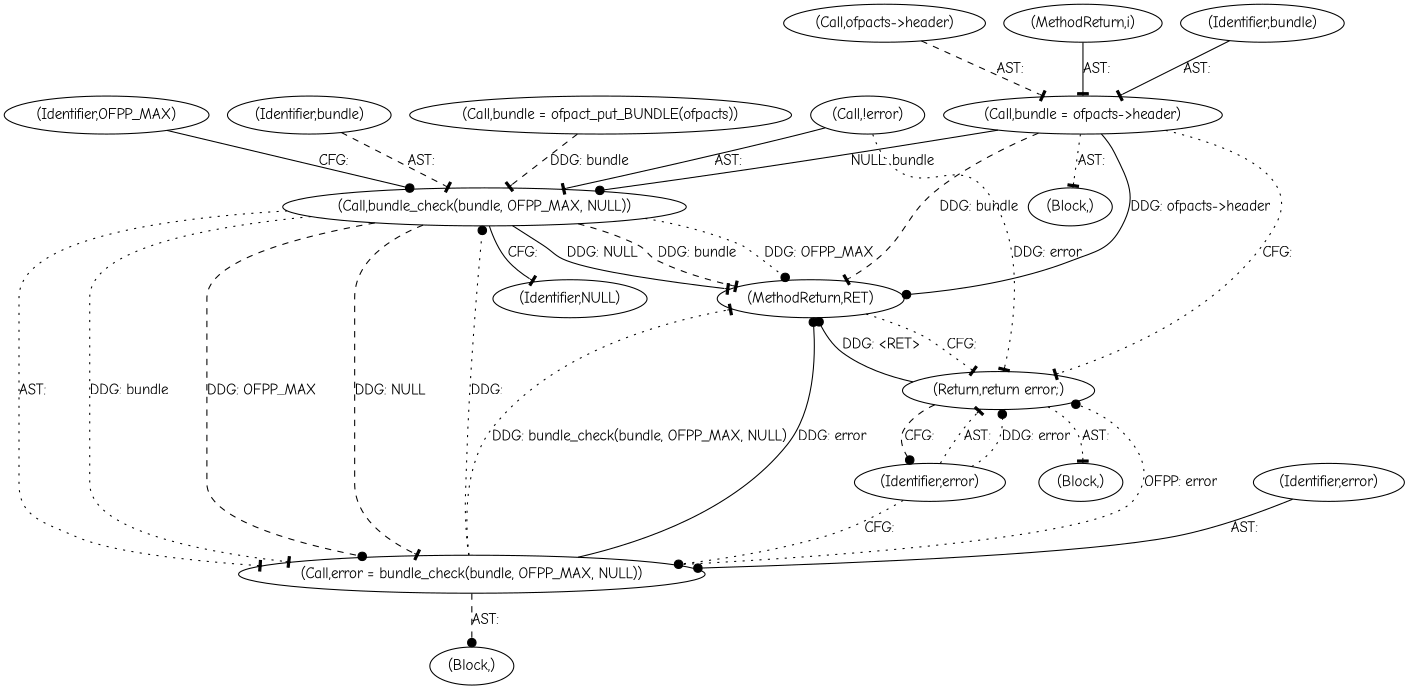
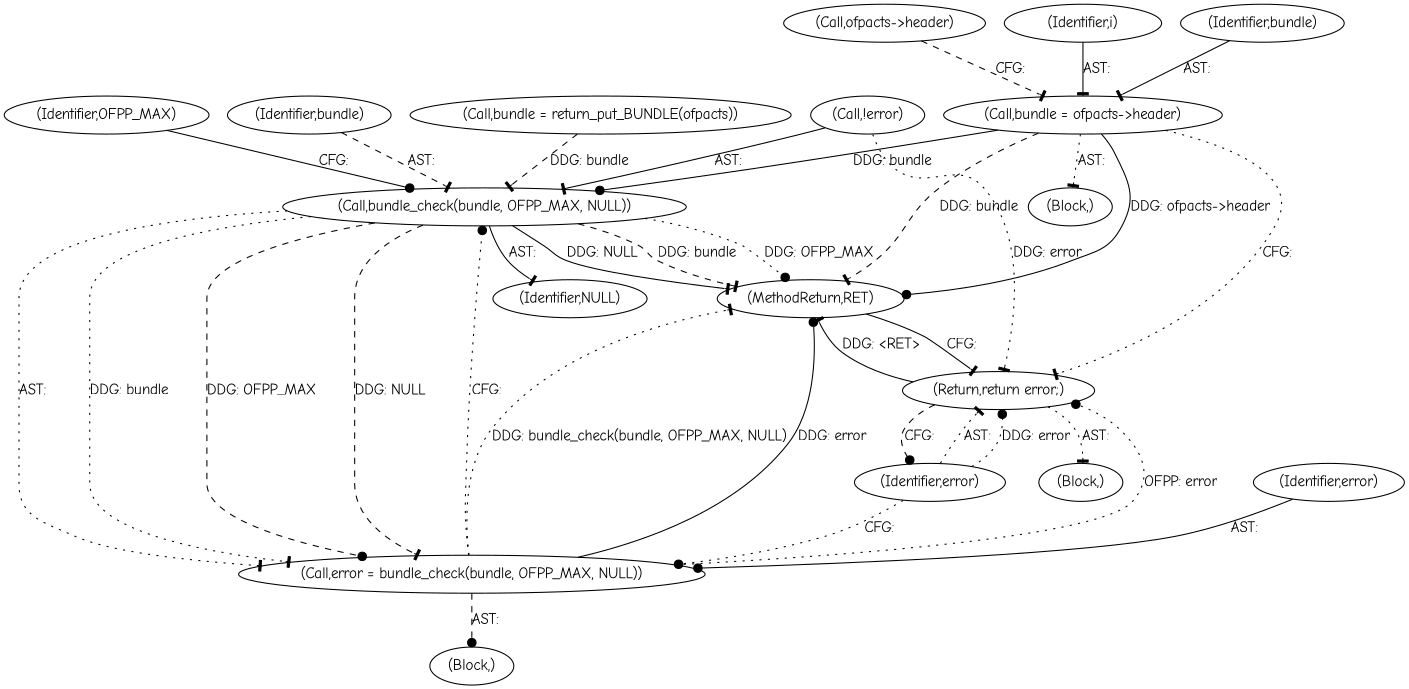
(1083, 23) -> (1083, 23)
(1013, 69) -> (1013, 69)
(601, 115) -> (601, 115)
(892, 161) -> (892, 161)
(525, 253) -> (525, 253)
(921, 335) -> (921, 335)
(859, 363) -> (859, 363)
(489, 391) -> (489, 391)
